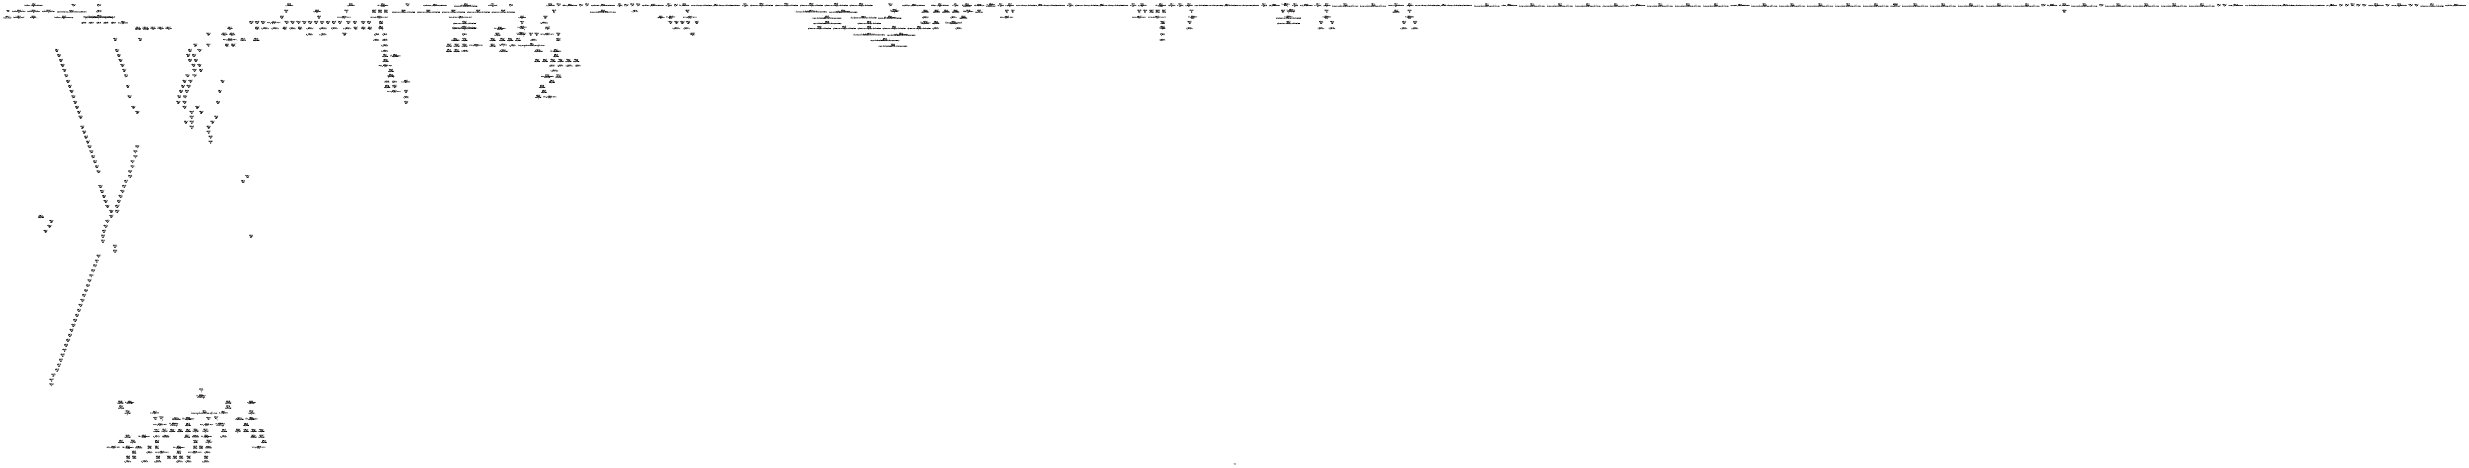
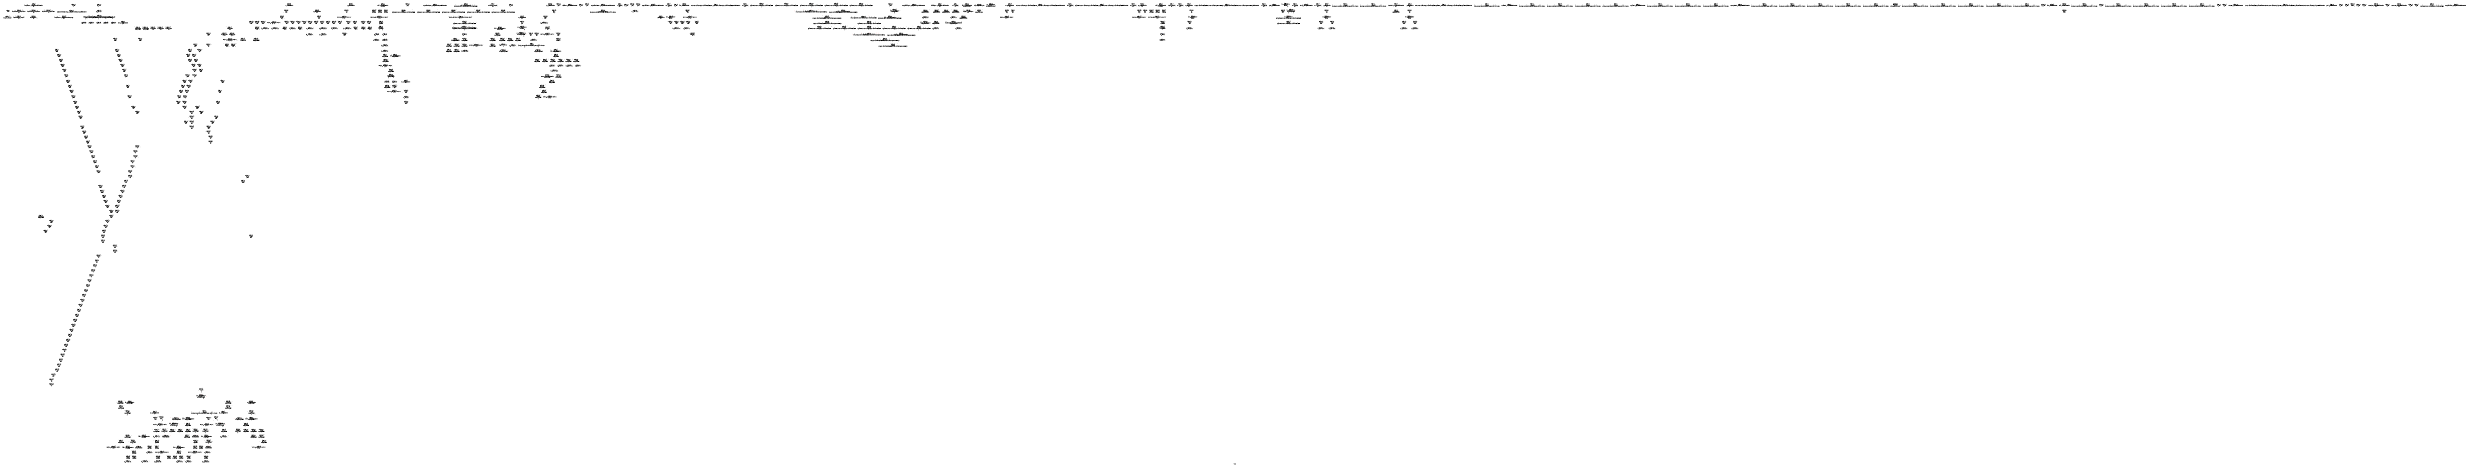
(1001, 5) -> none
